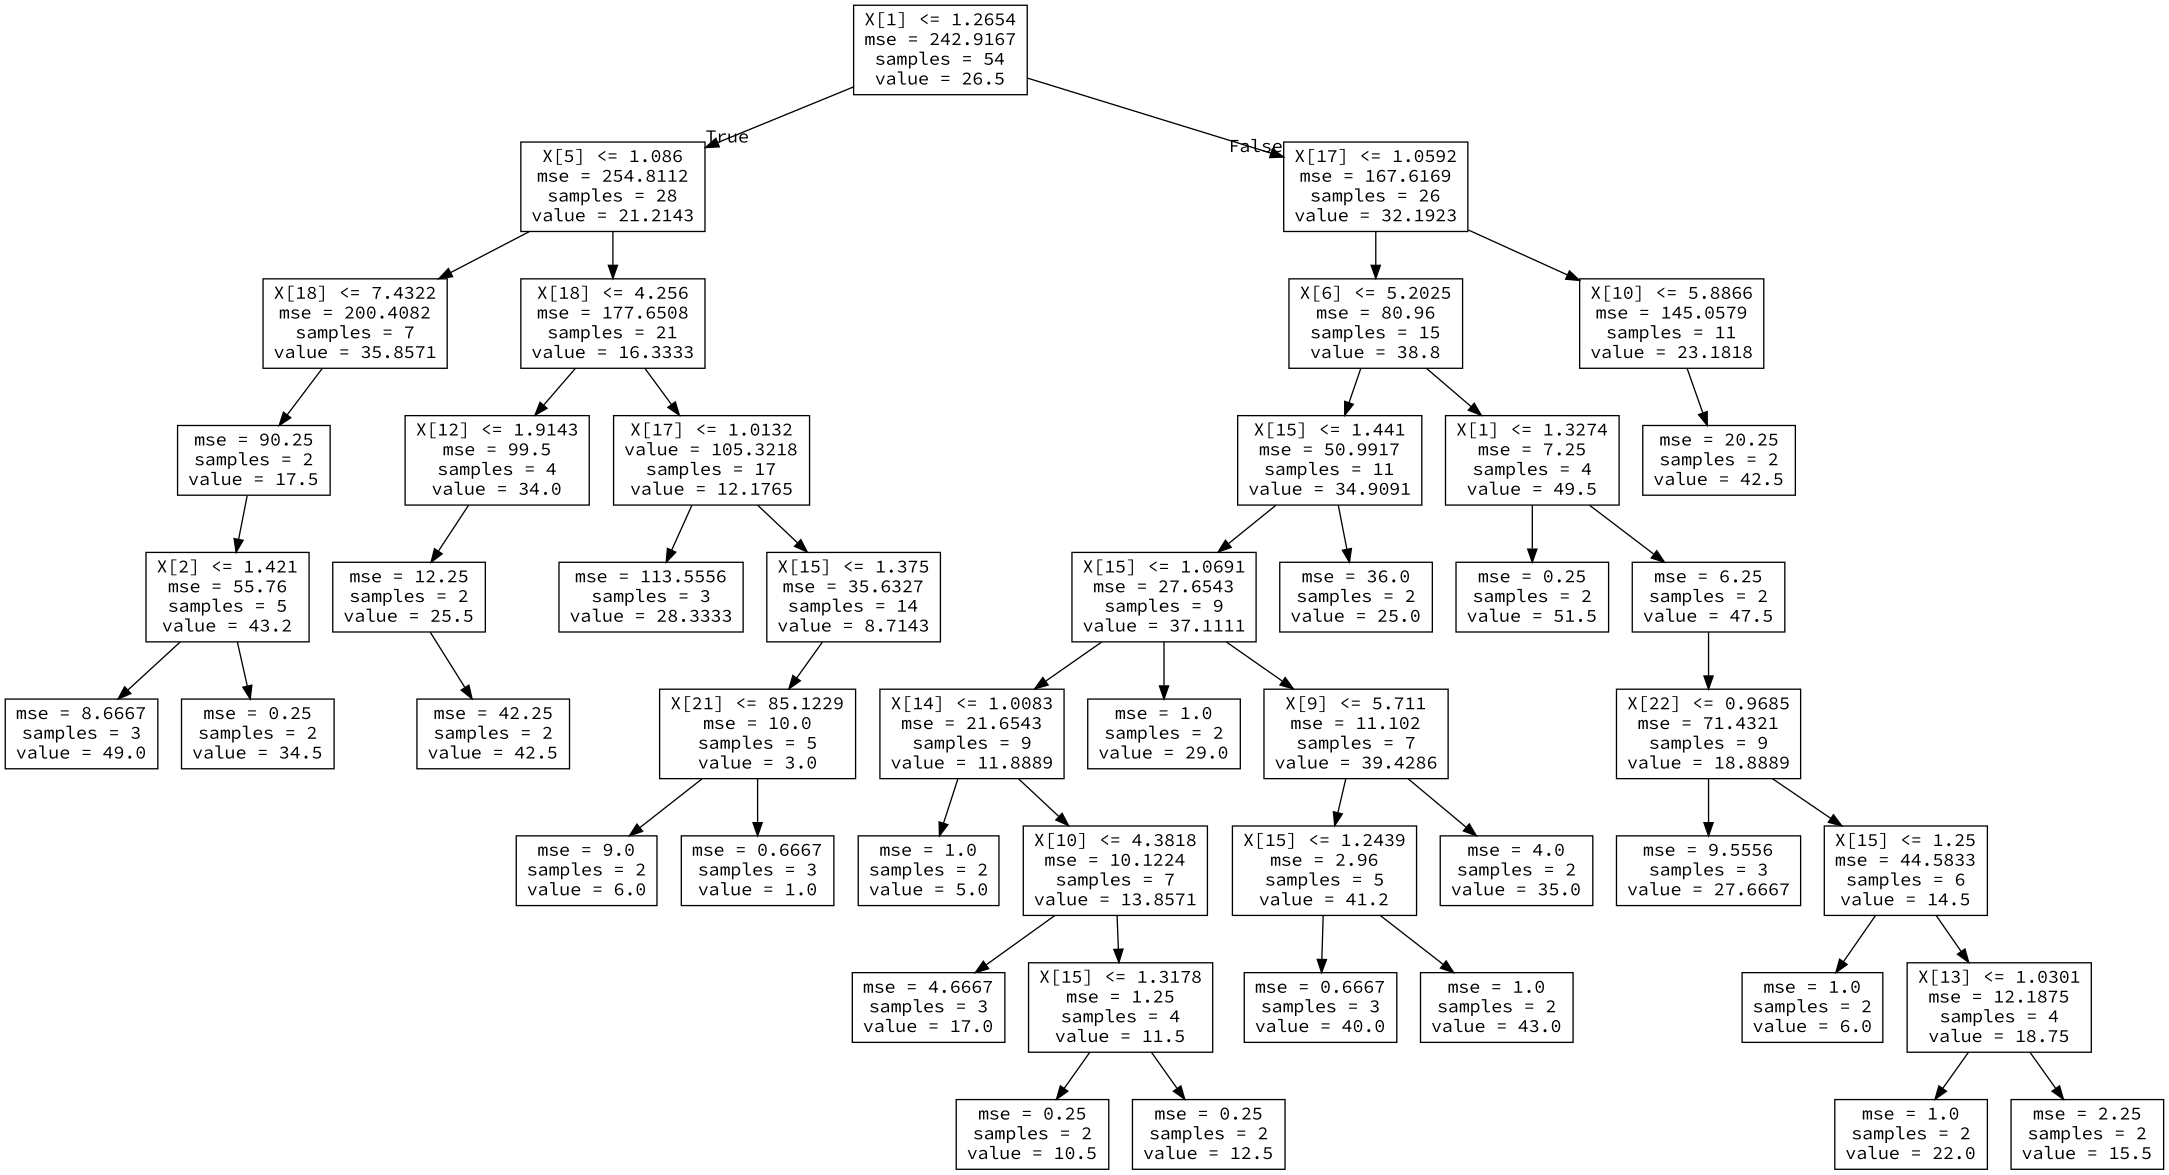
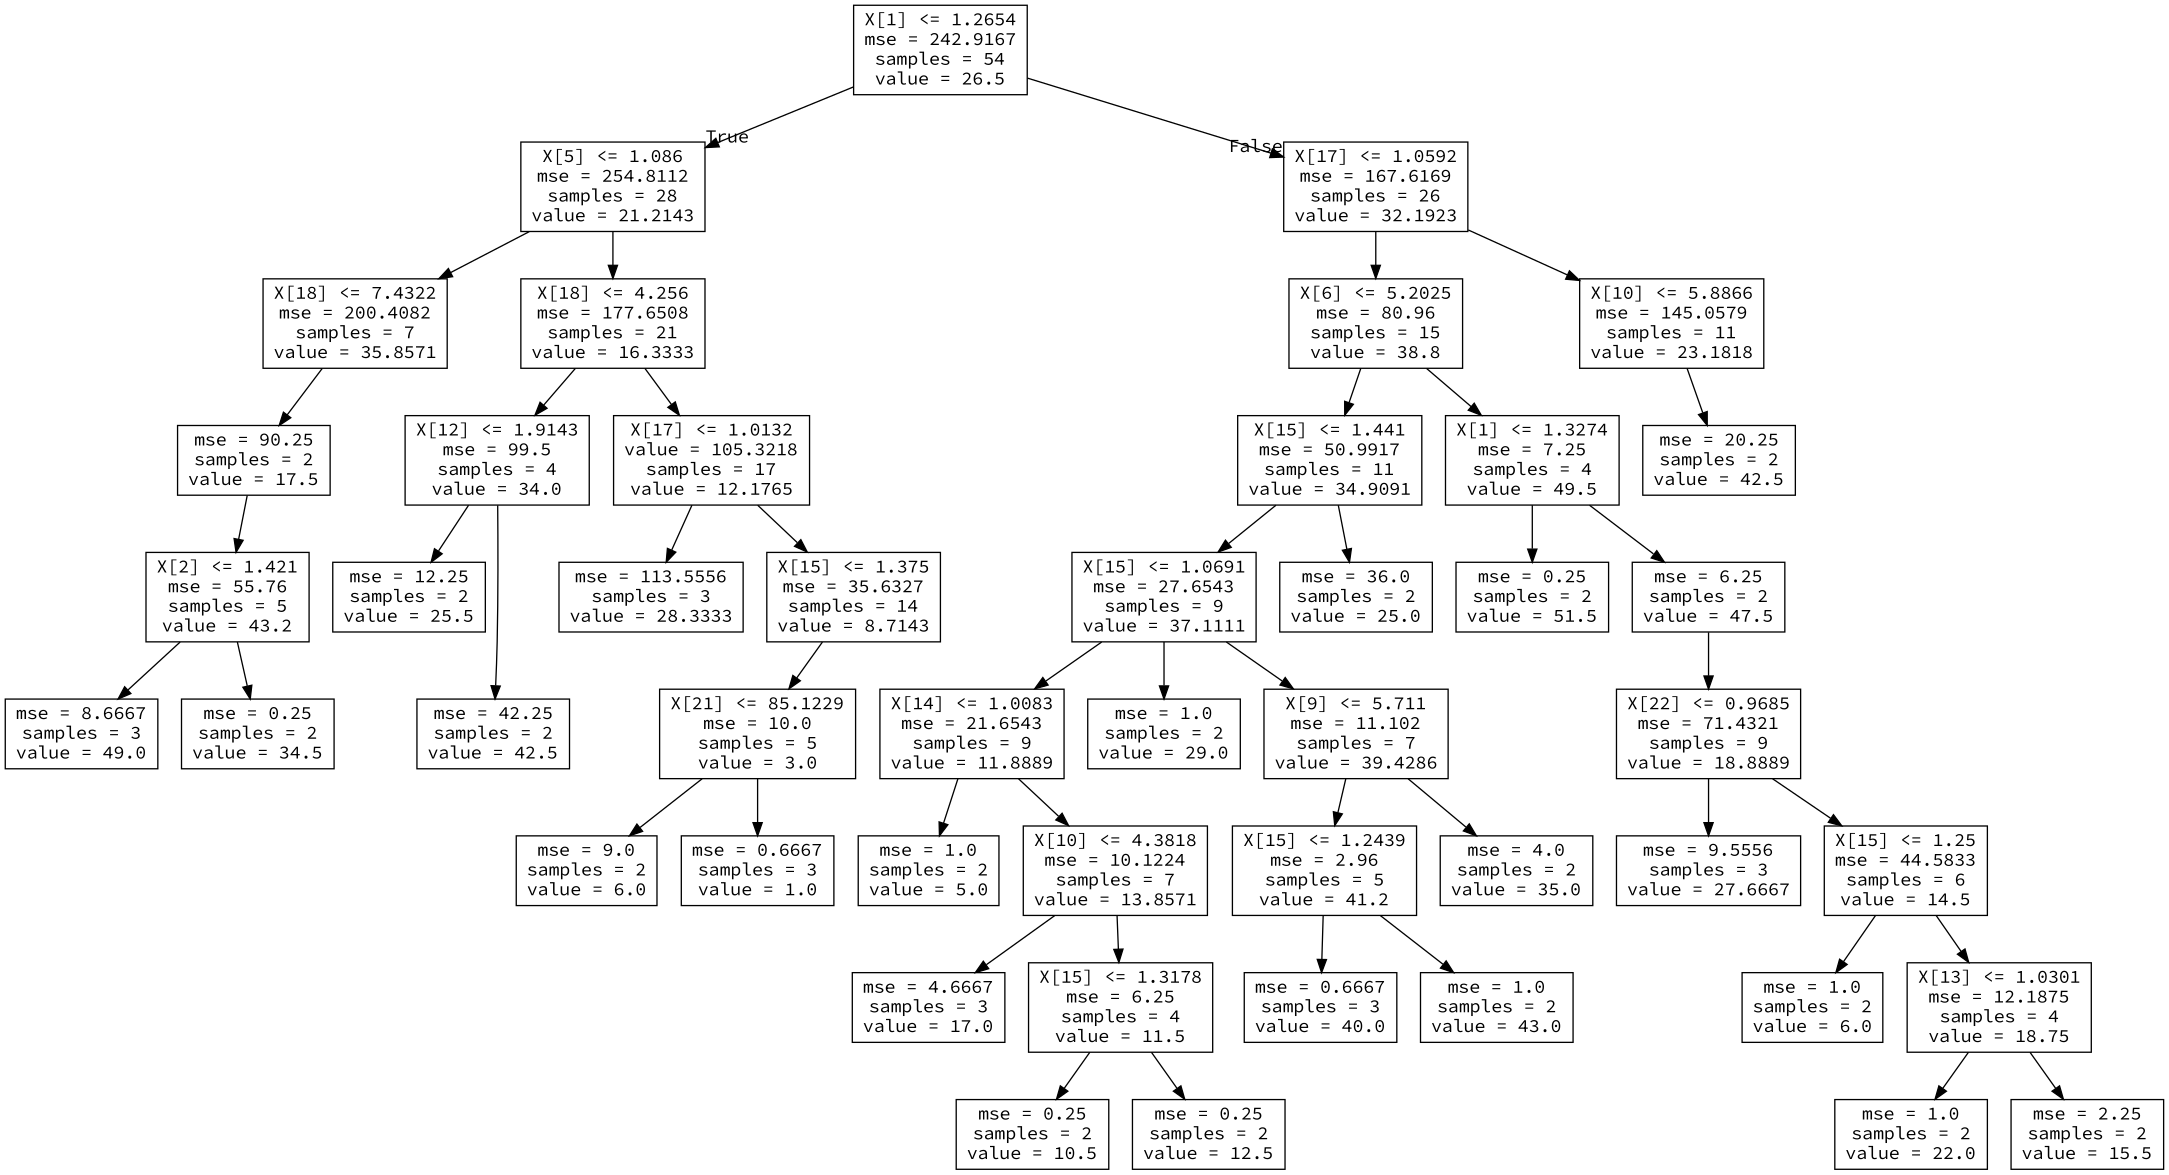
(448, 660) -> (498, 595)
(1121, 1008) -> (1121, 1008)
